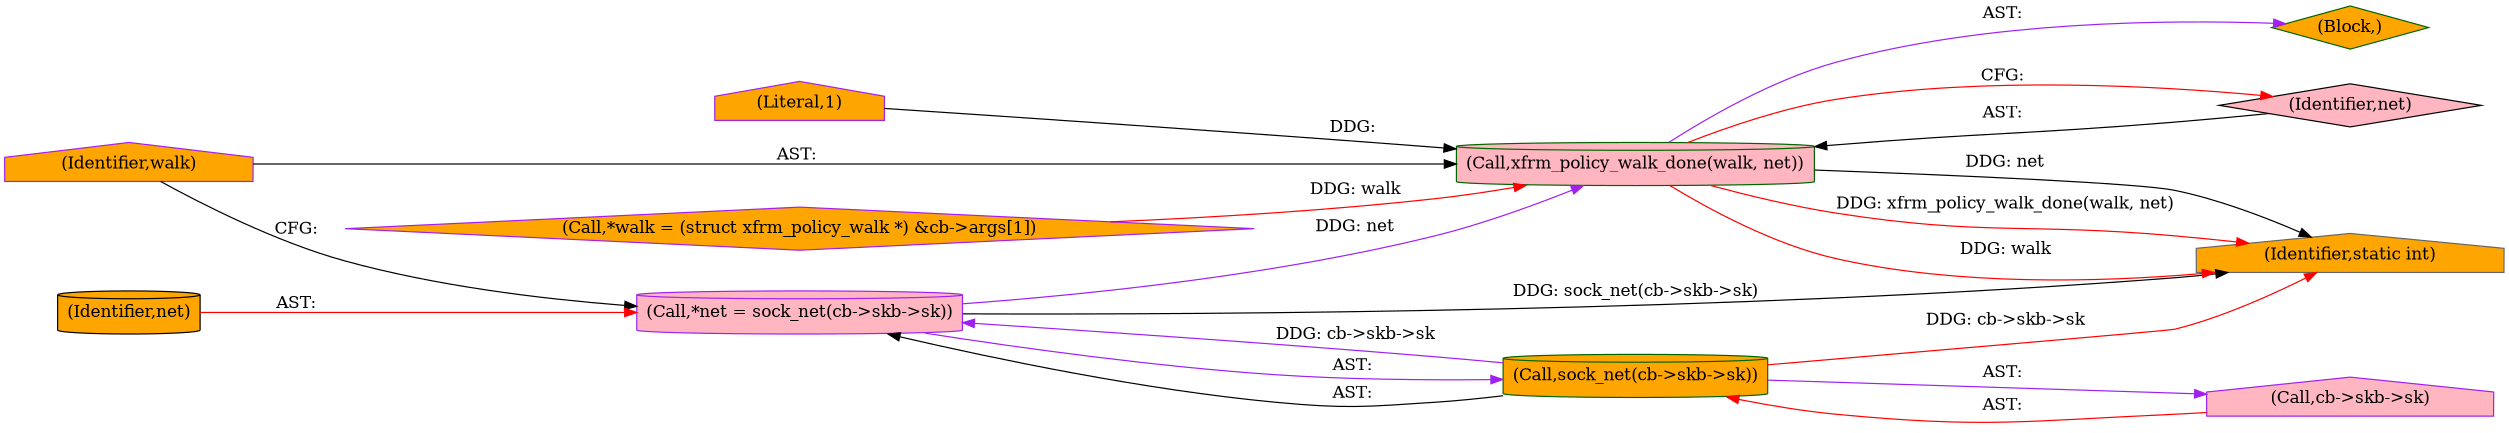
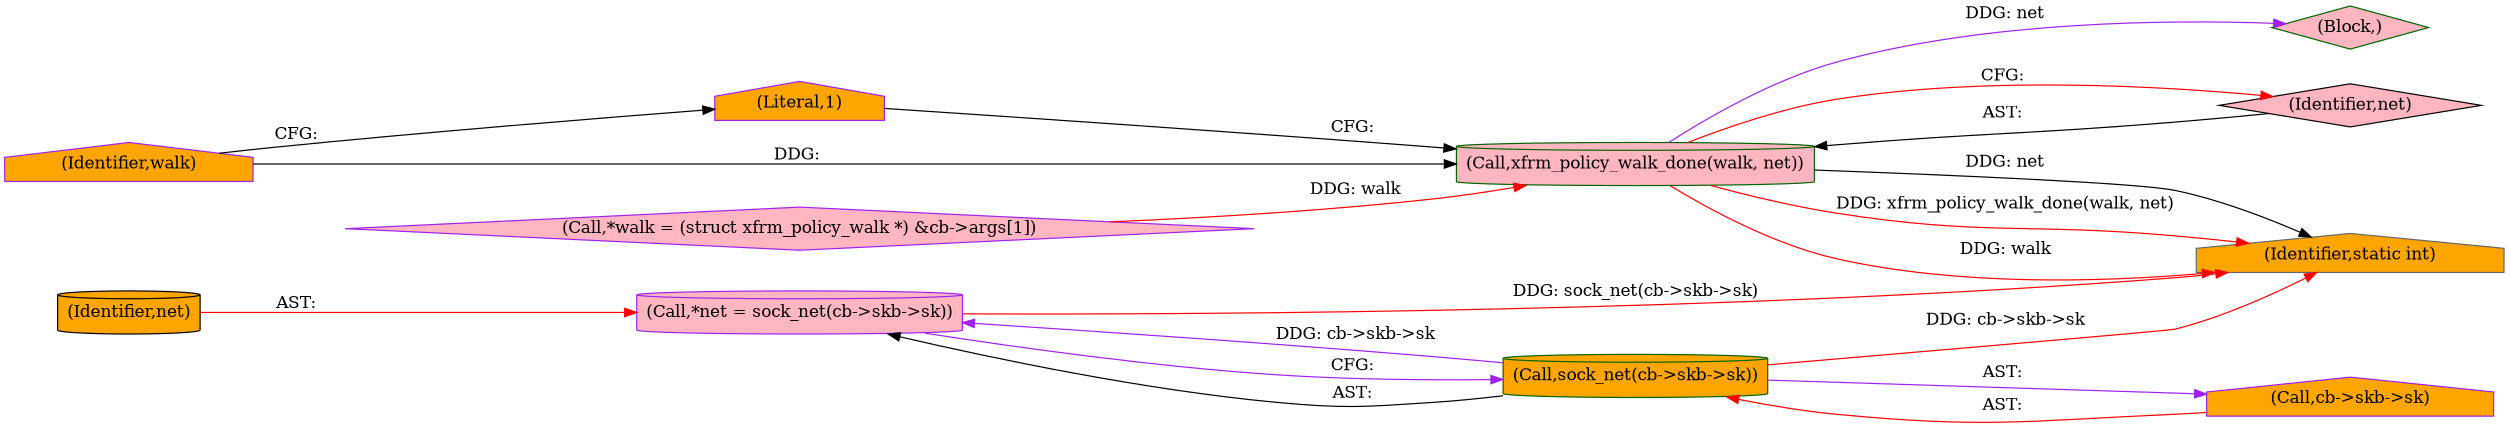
(2005, 14) -> (2005, 14)
(2350, 28) -> (2350, 28)
(1355, 128) -> (1355, 128)
(800, 155) -> (800, 155)
(800, 229) -> (800, 229)
(1272, 268) -> none
(385, 271) -> (461, 130)
(1590, 306) -> (1590, 306)
(1355, 366) -> (1355, 366)
(2350, 399) -> (2350, 399)
